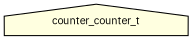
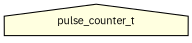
(96, 22) -> (96, 22)
